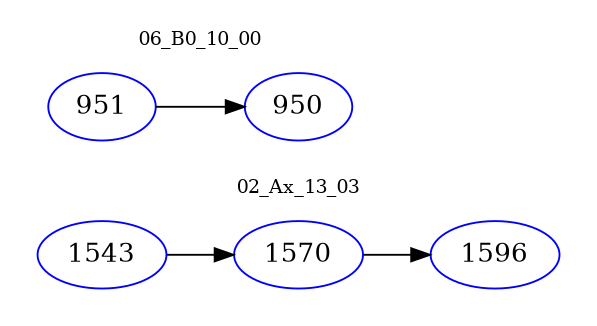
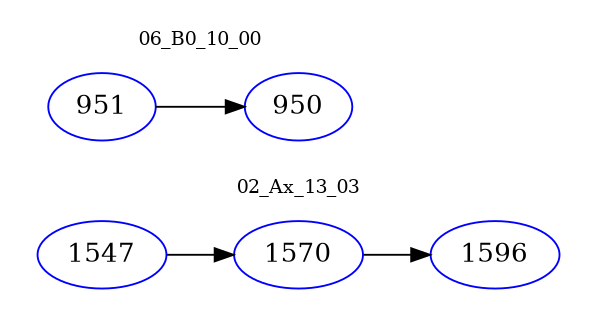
(102, 255) -> (102, 255)
